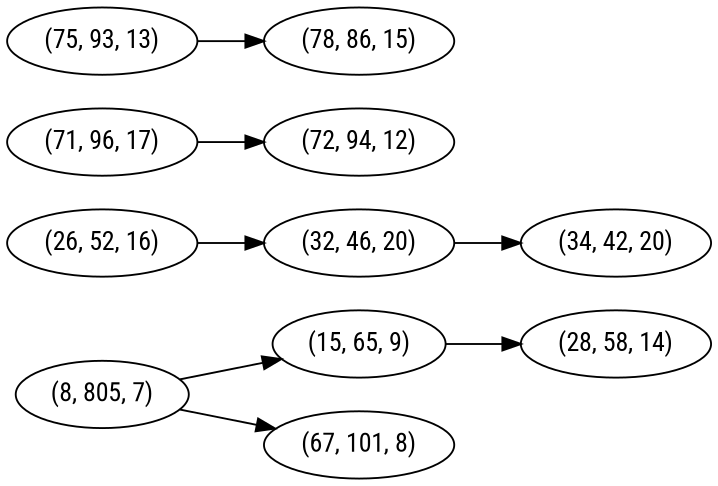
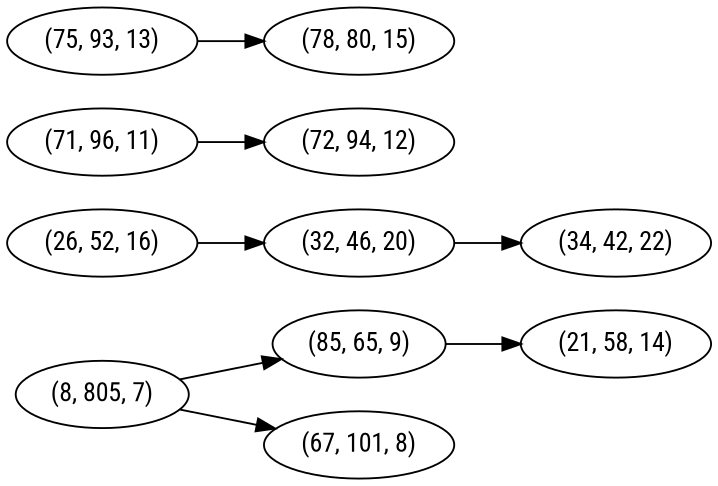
(359, 41) -> (359, 41)
(102, 142) -> (102, 142)
(616, 243) -> (616, 243)
(359, 344) -> (359, 344)
(616, 344) -> (616, 344)
